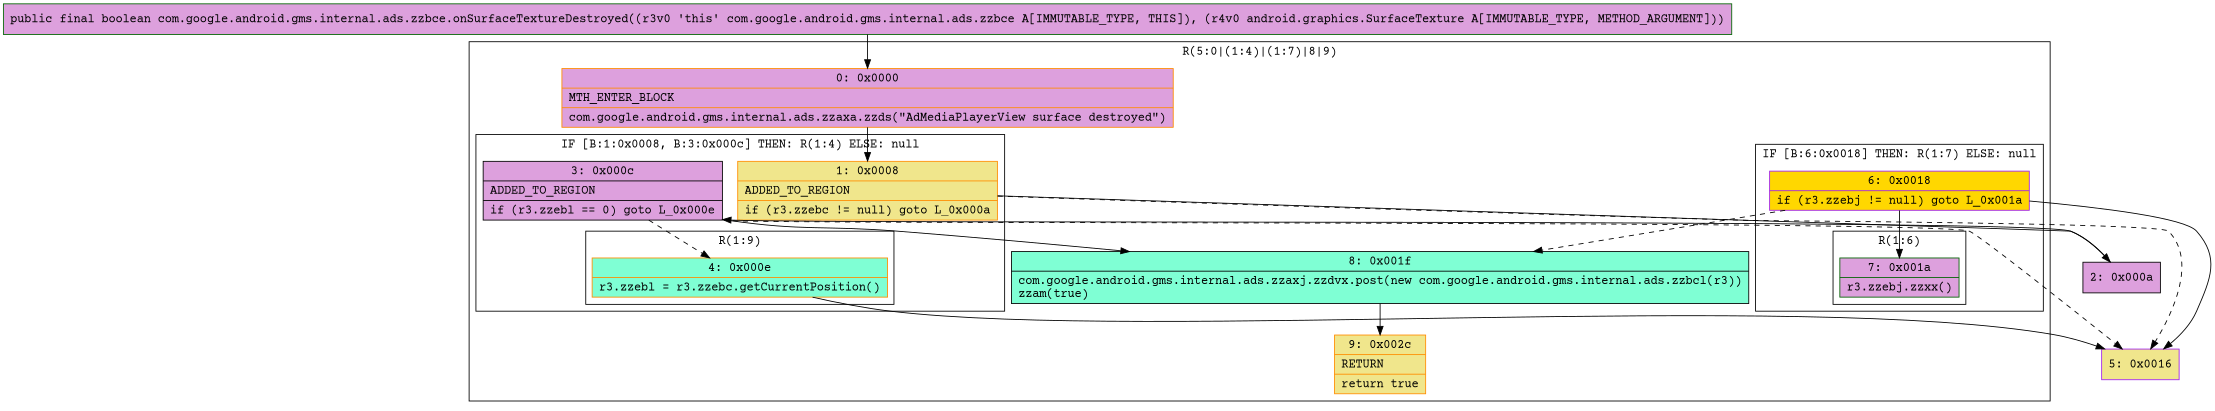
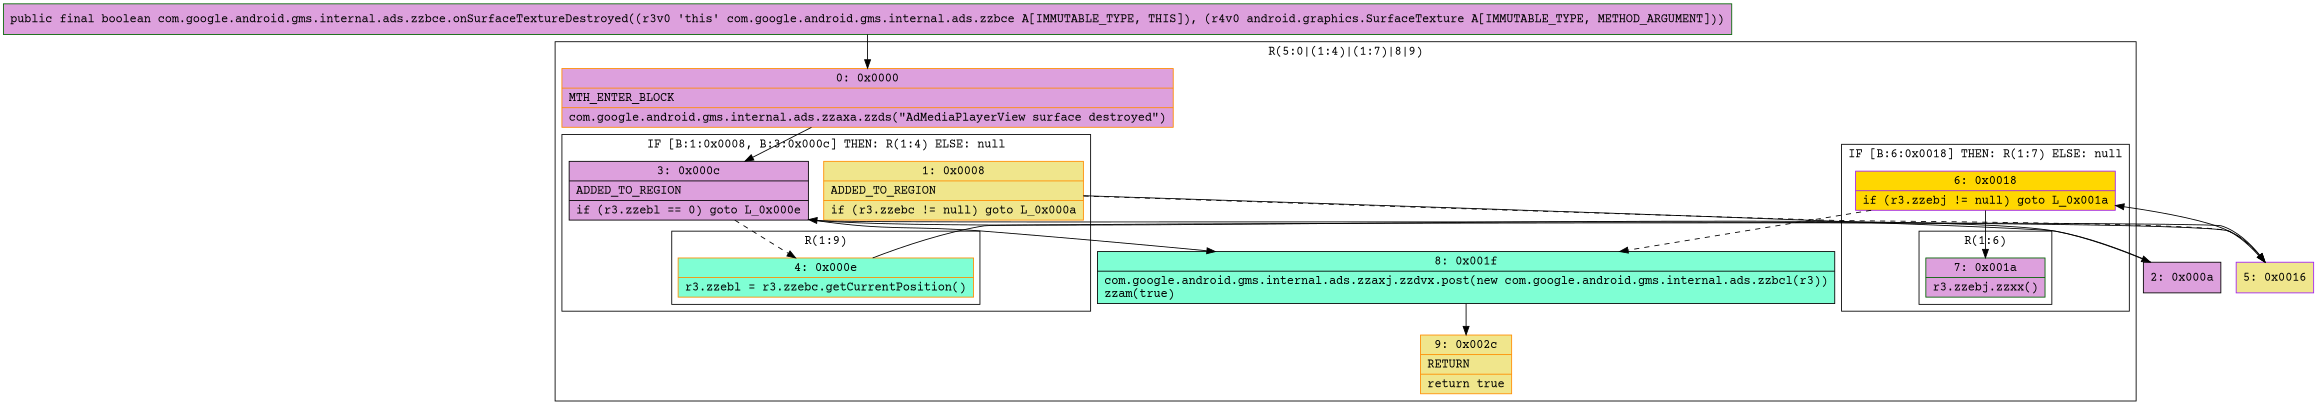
(868, 140) -> (782, 142)
(2177, 222) -> (2193, 219)
(1438, 223) -> (1538, 222)
